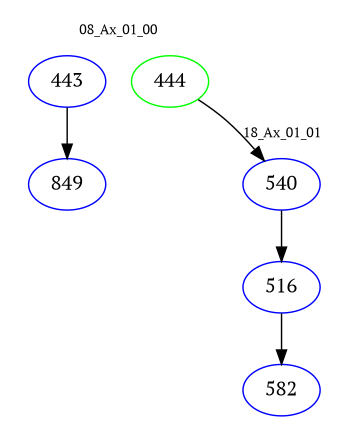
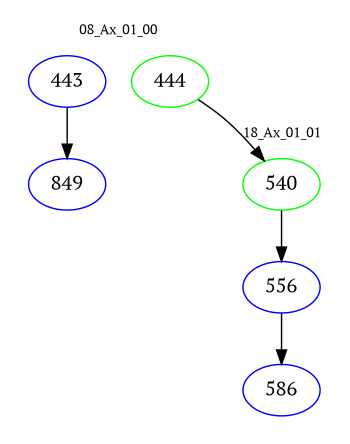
(282, 184) -> (282, 184)
(282, 287) -> (282, 287)
(282, 390) -> (282, 390)
